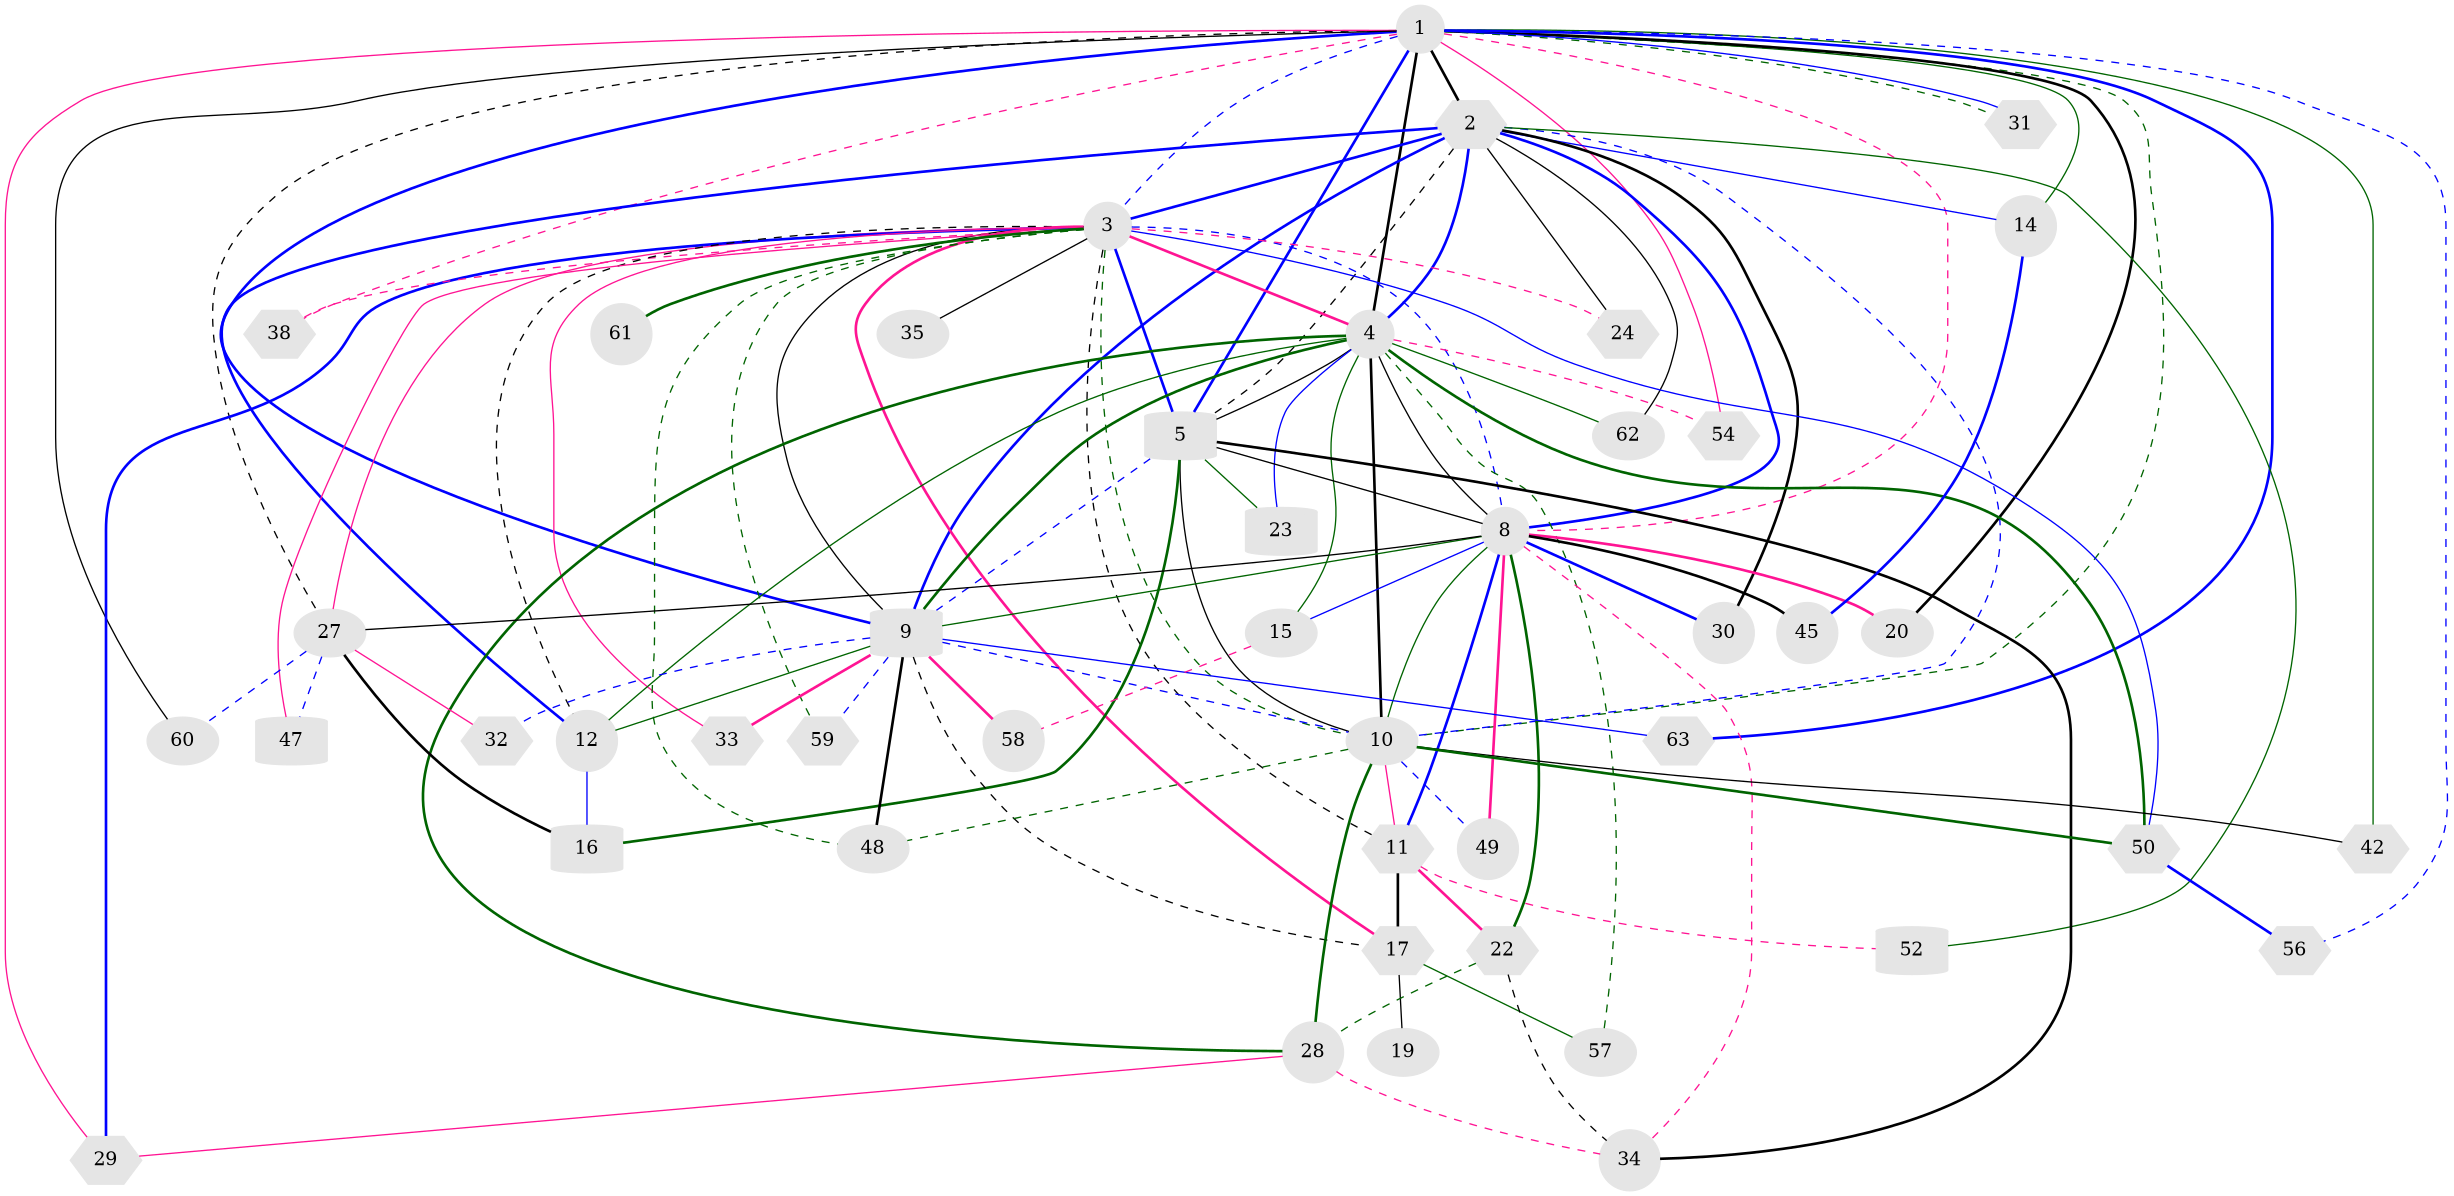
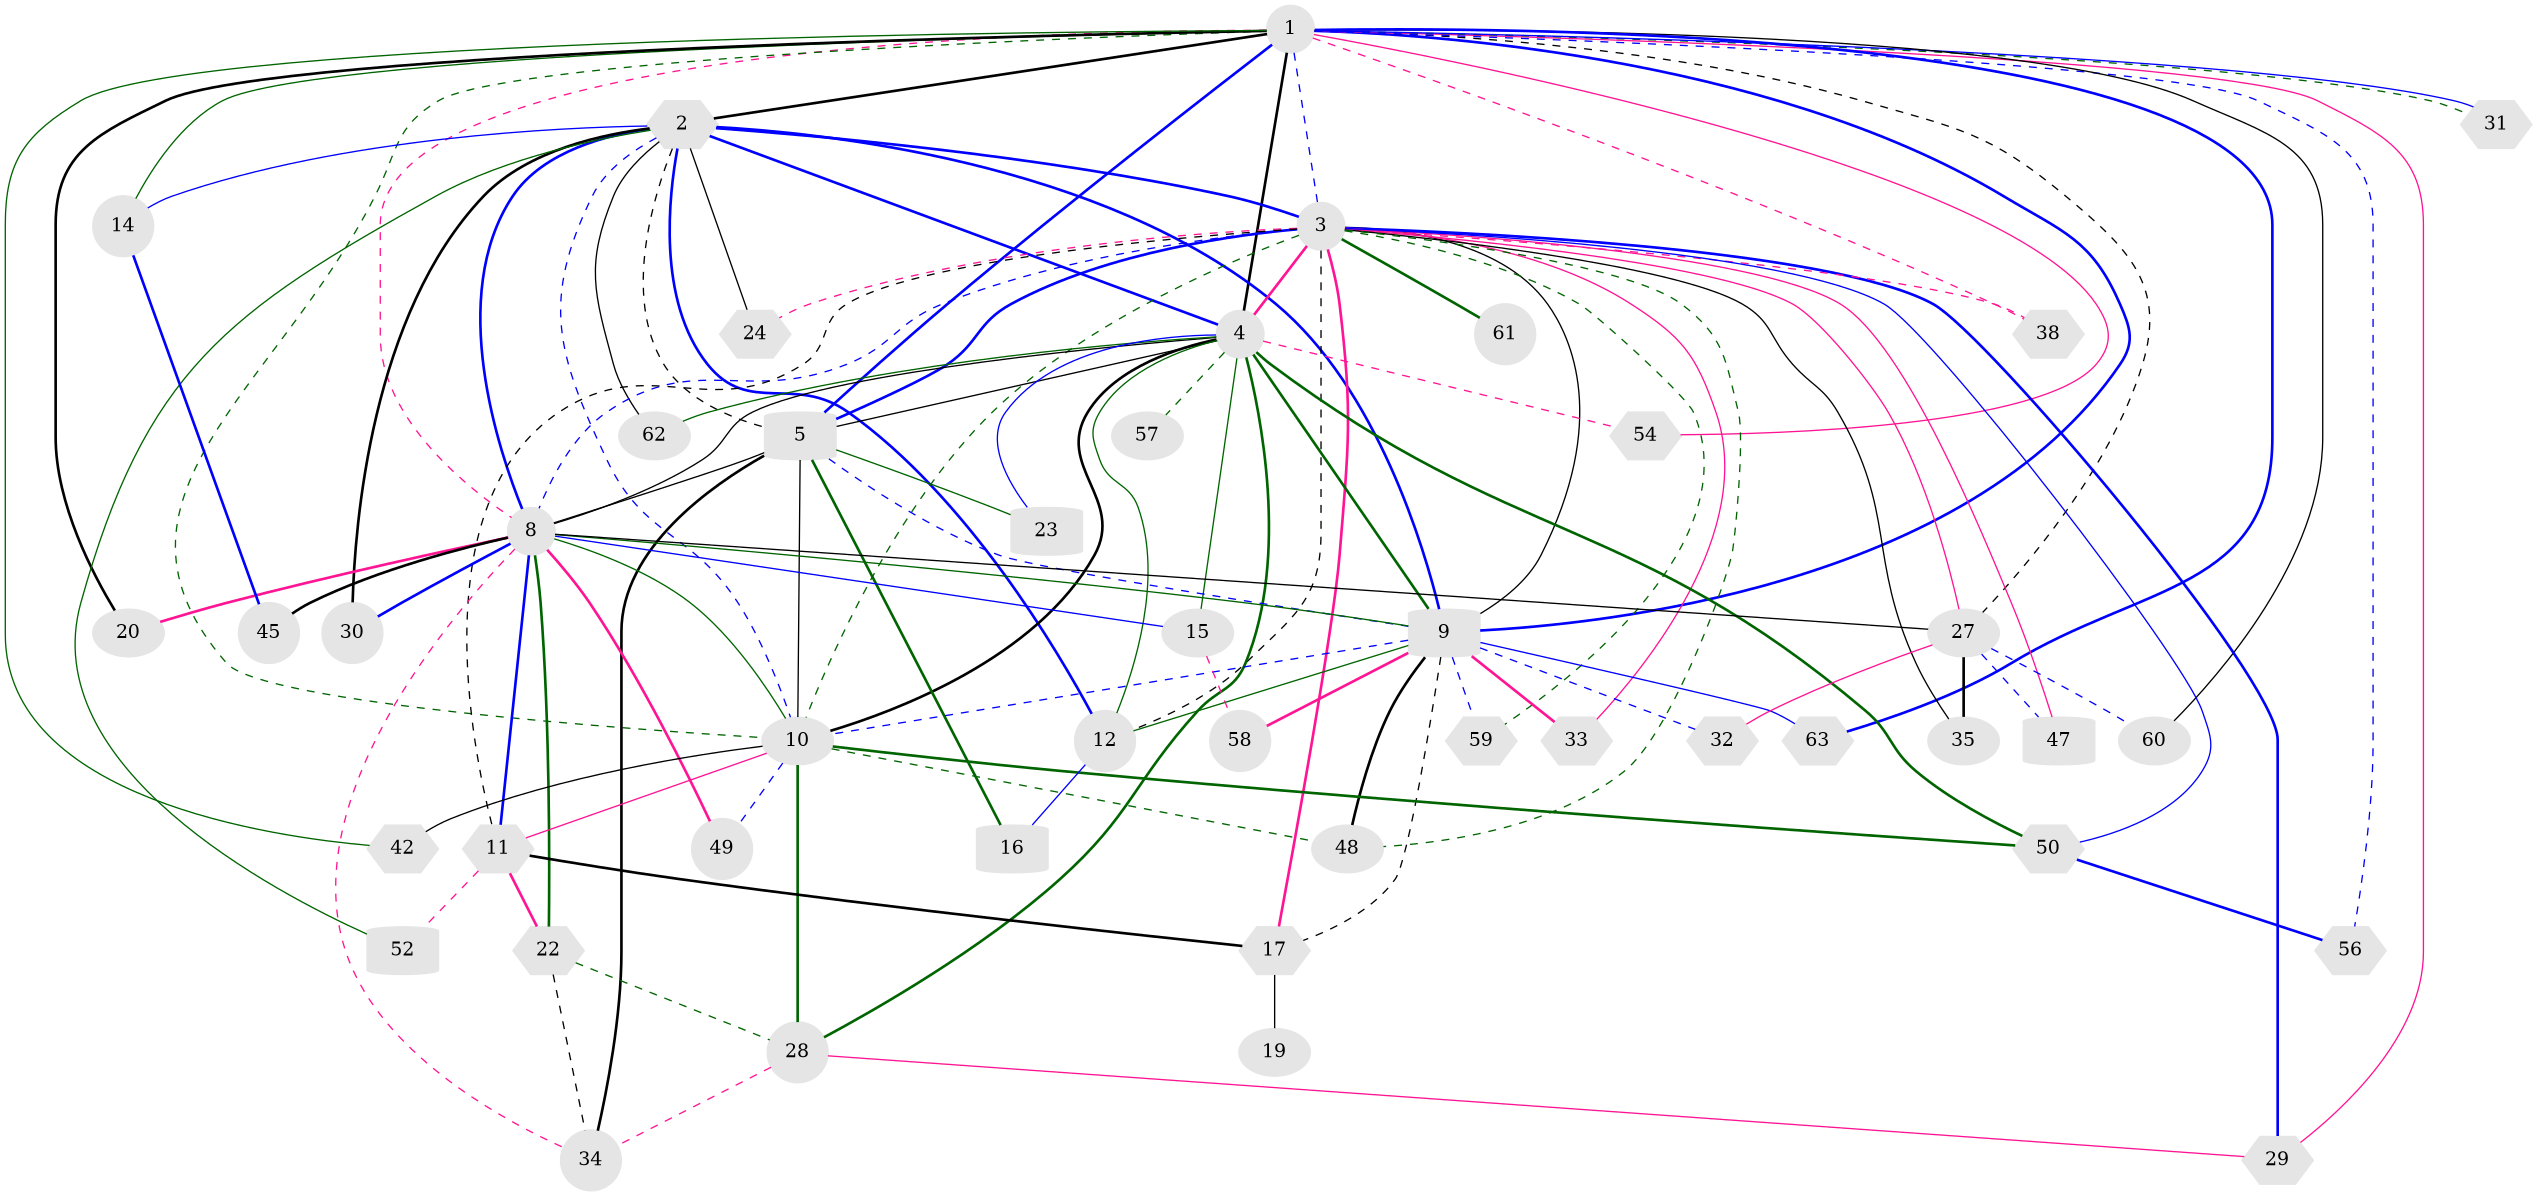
(430, 754) -> (1964, 678)
(1498, 1001) -> none
